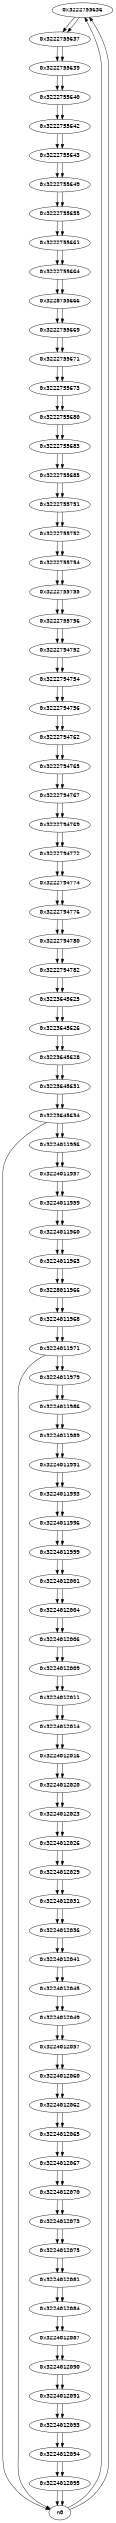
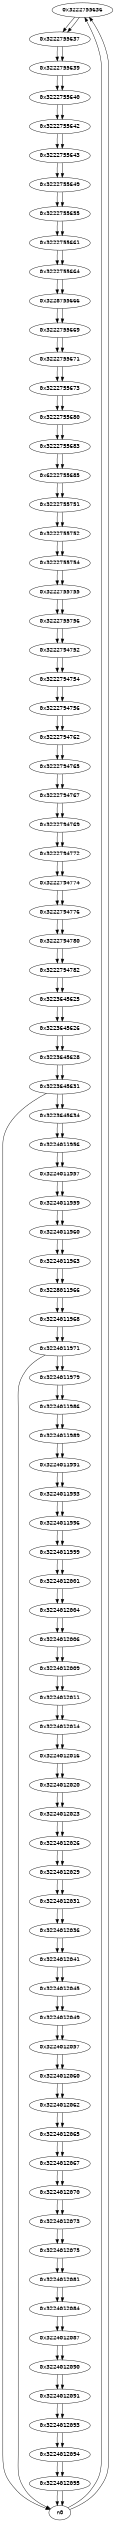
(60, 476) -> (60, 476)
(3, 1816) -> (3, 1802)
